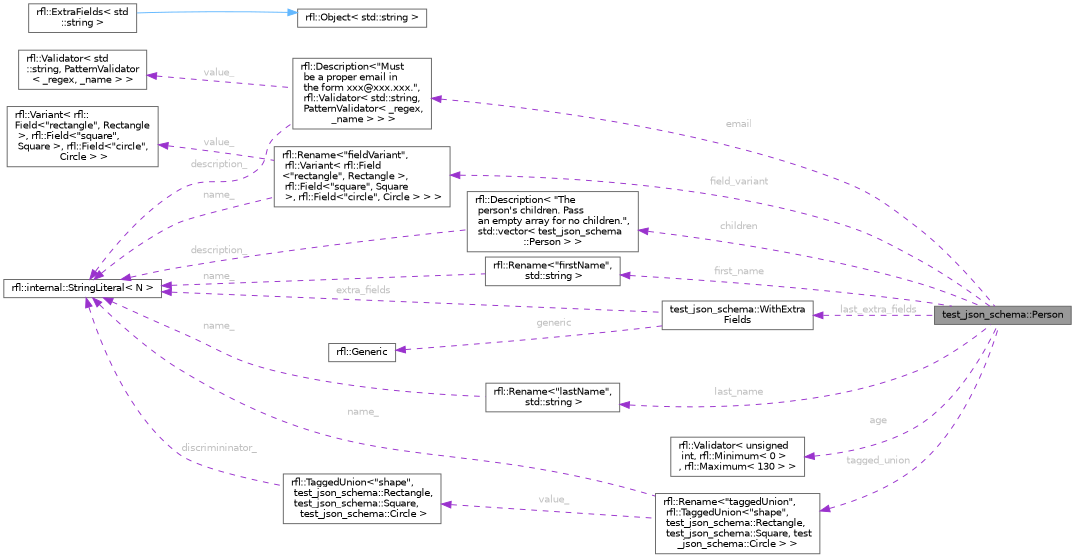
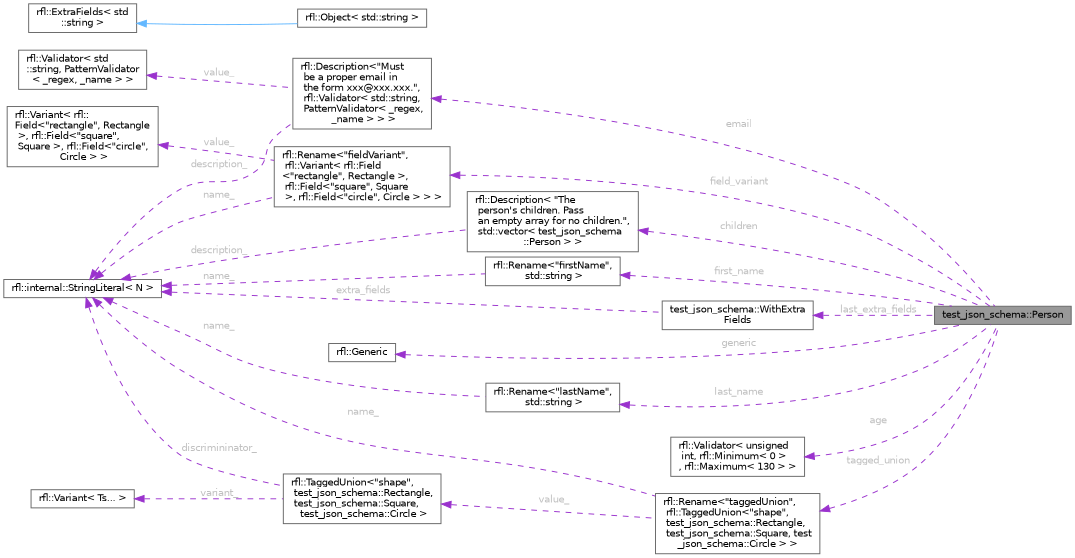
(212, 12) -> (222, 25)
(534, 339) -> (685, 357)
none -> (83, 499)
